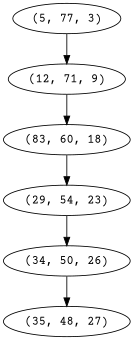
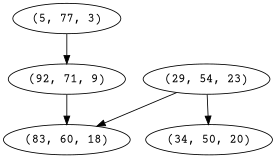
(67, 79) -> (67, 79)
(67, 166) -> (141, 108)
(67, 261) -> (209, 140)
(67, 322) -> none
